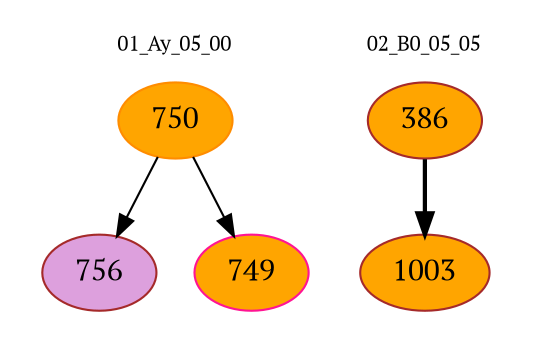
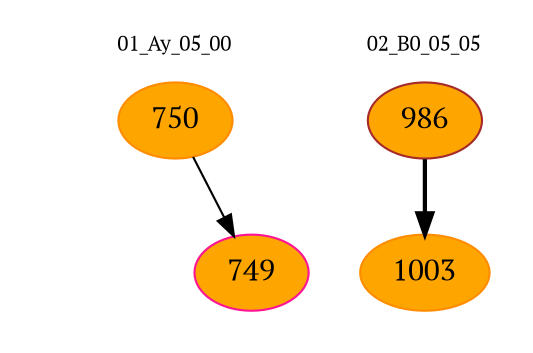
(425, 120) -> (425, 120)
(99, 273) -> none
(425, 273) -> (425, 273)
